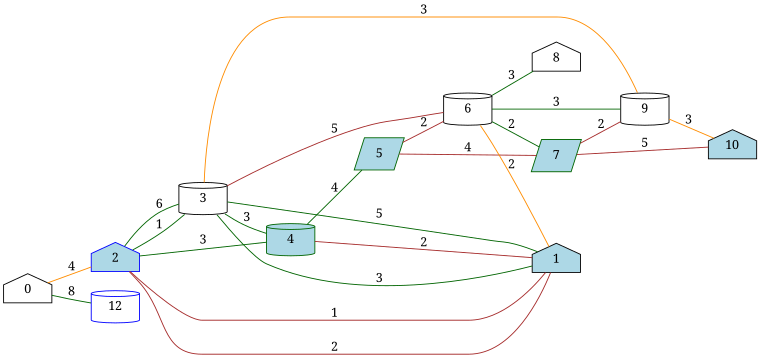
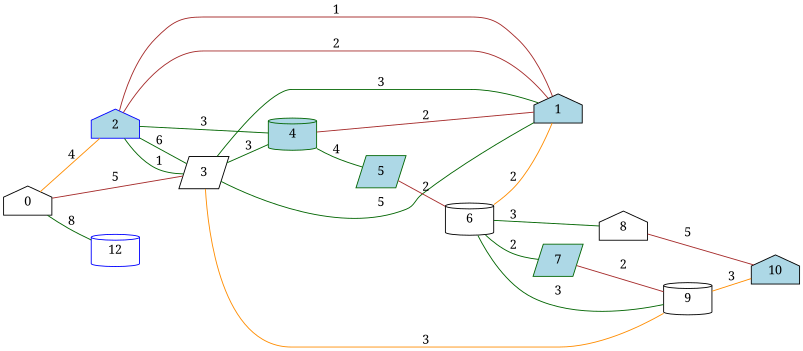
(332, 138) -> (117, 187)
(643, 151) -> (701, 249)
(468, 155) -> none
(203, 199) -> (204, 173)
